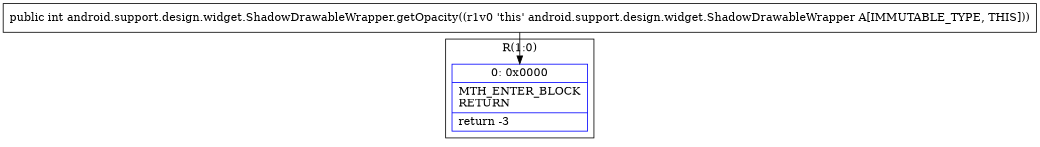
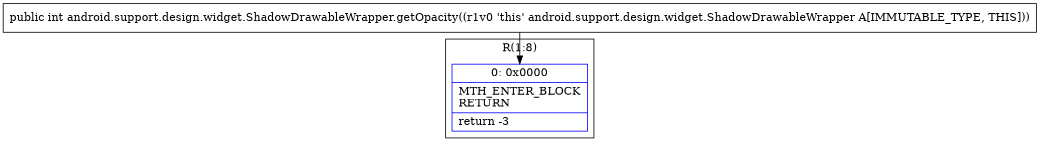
(520, 48) -> (520, 48)
